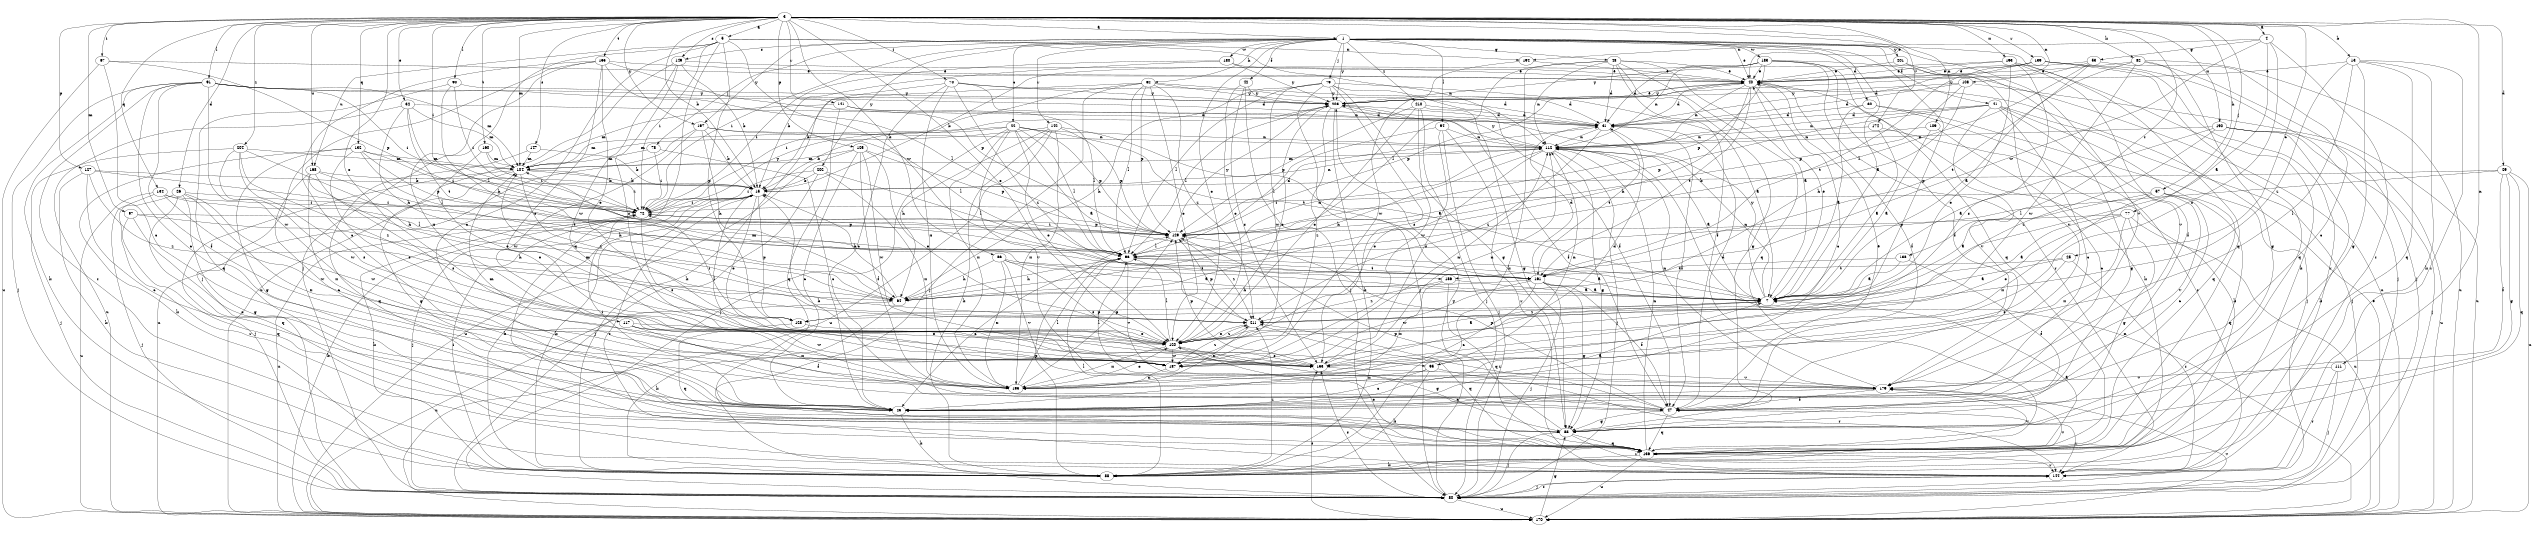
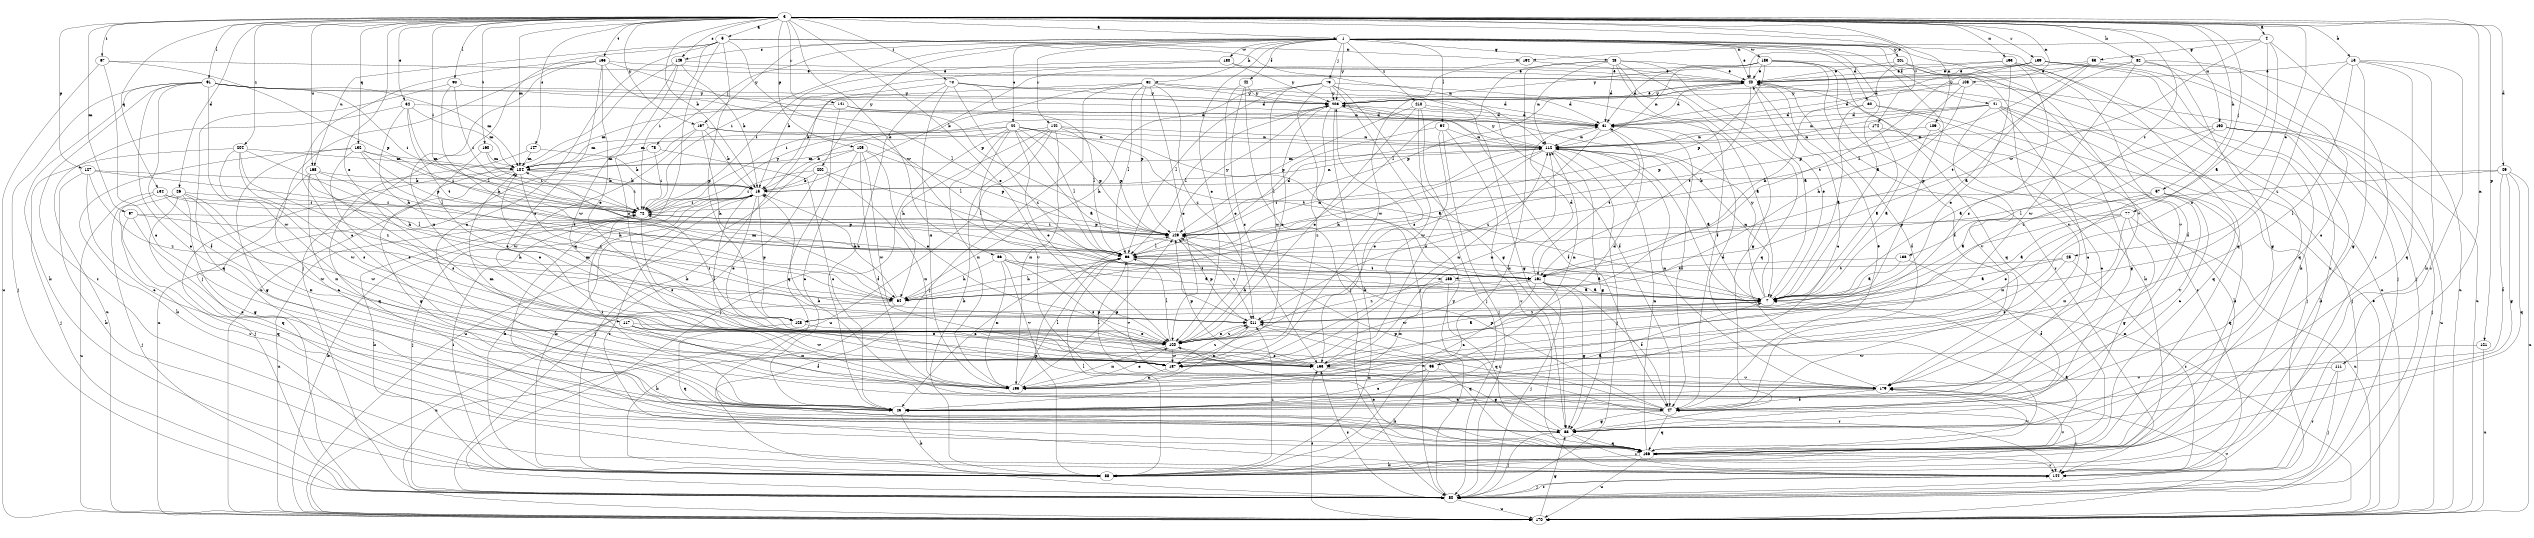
(1674, 134) -> (1300, 136)
(1439, 224) -> (1367, 288)
none -> (2484, 345)
(1352, 373) -> (1471, 389)
